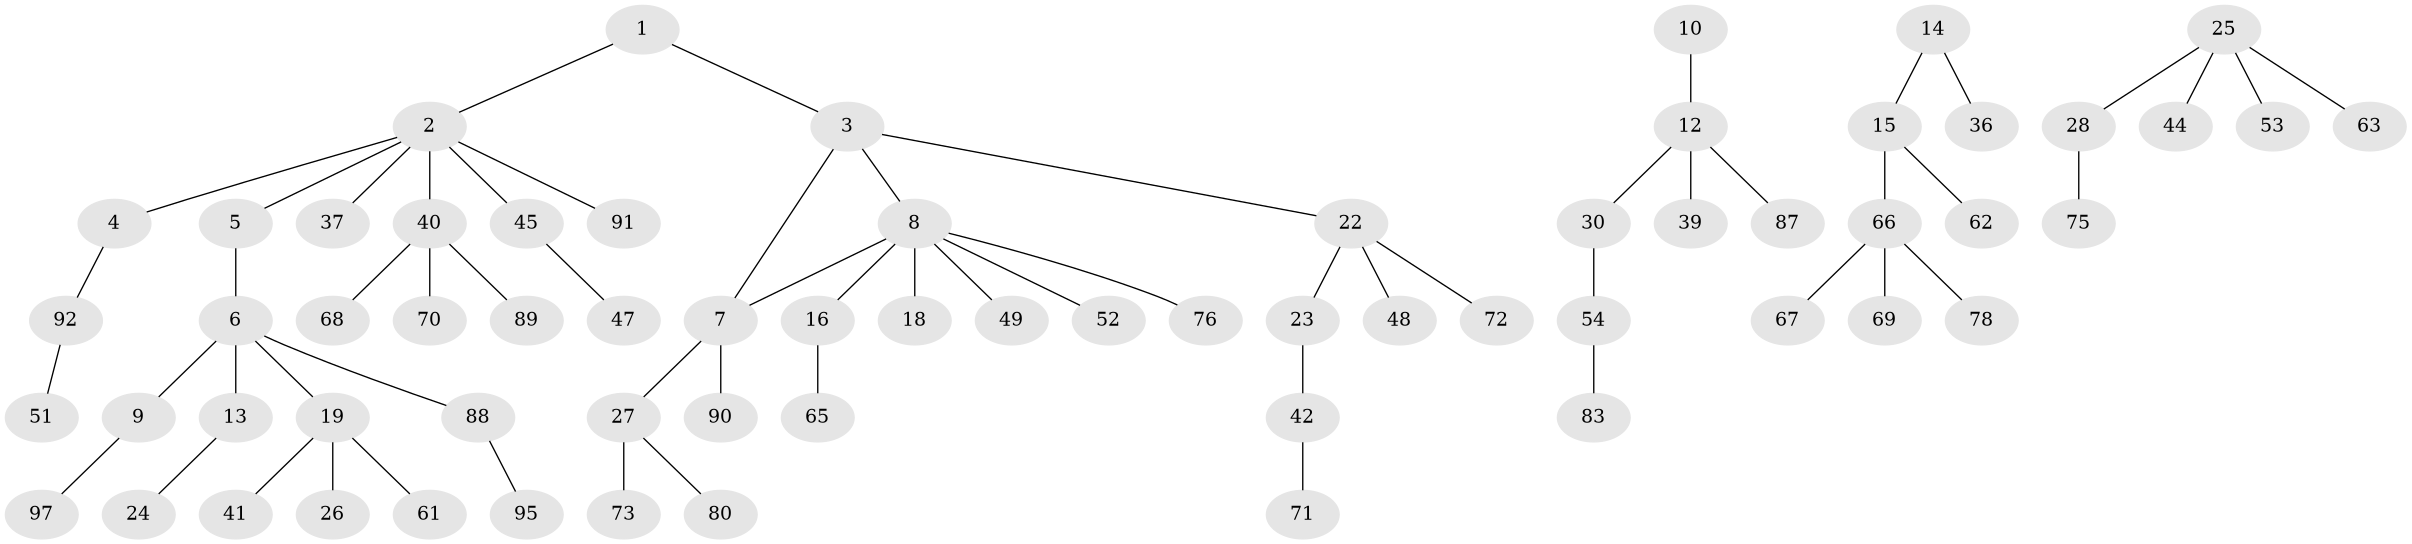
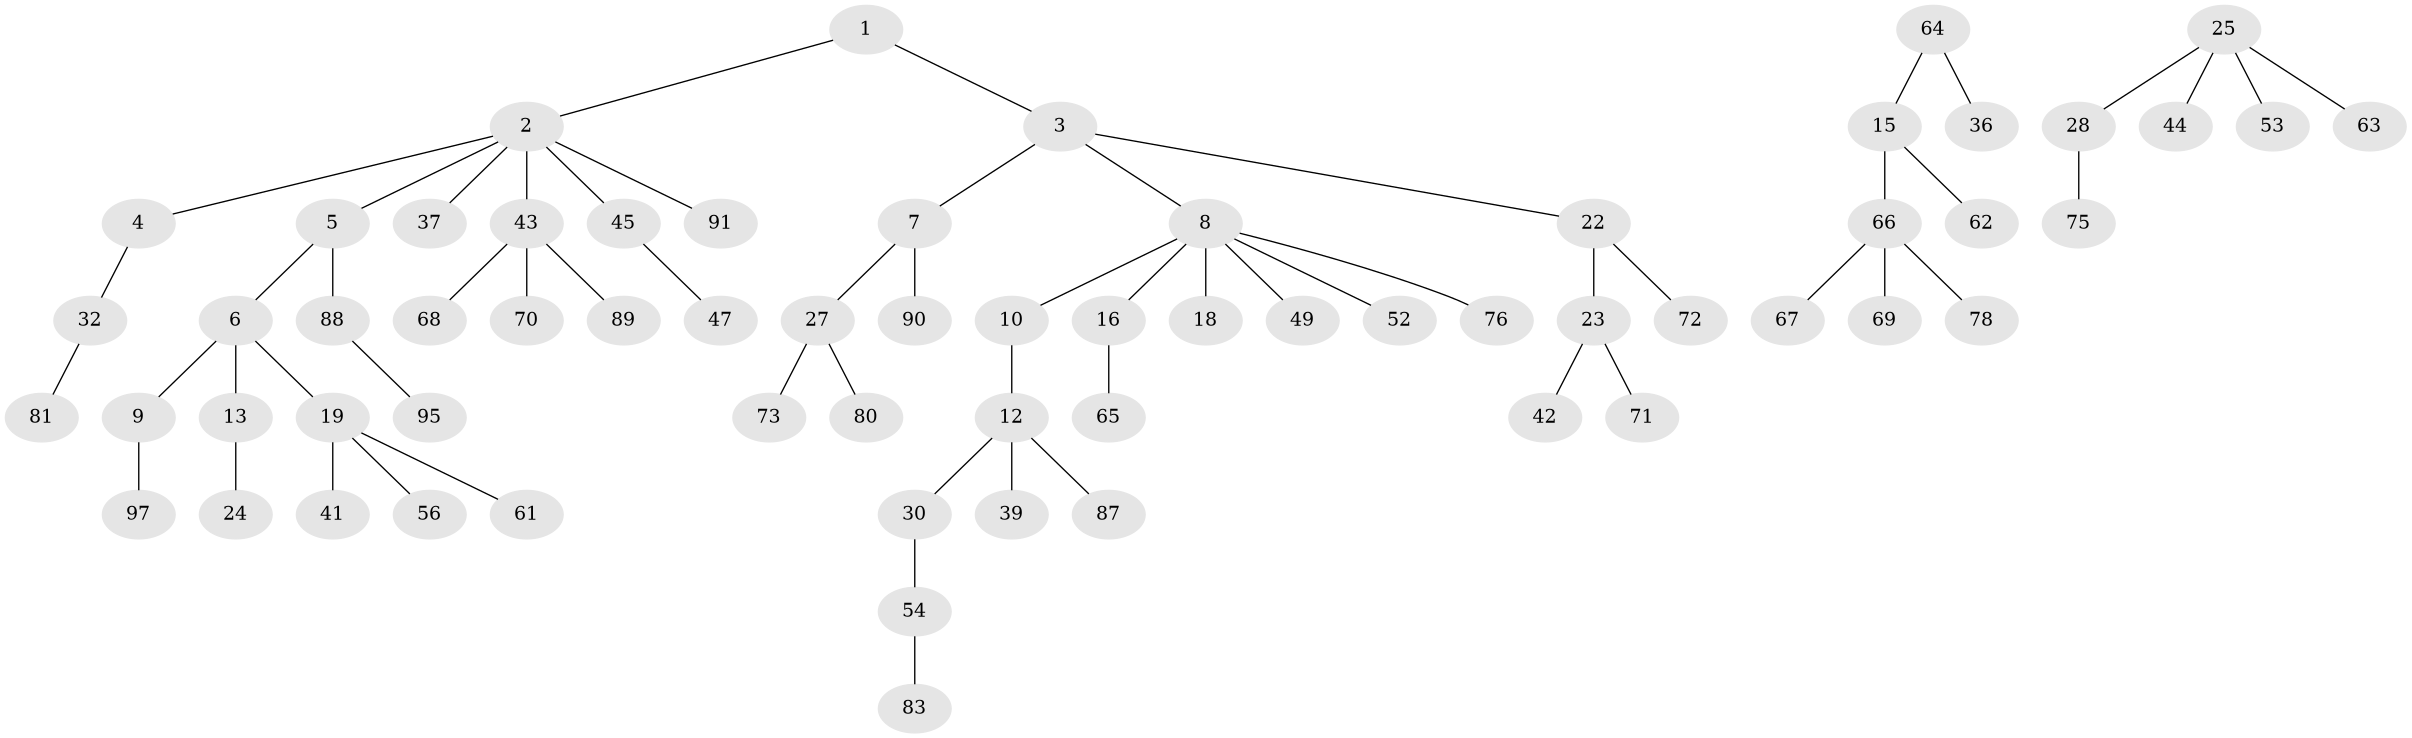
(1933, 30) -> (1933, 30)
(430, 224) -> (527, 224)
(818, 272) -> (1109, 272)
(66, 321) -> (90, 321)
(1400, 321) -> none
(355, 373) -> (333, 272)
(42, 418) -> (42, 418)
(1303, 466) -> (1618, 369)
(333, 515) -> (430, 515)
